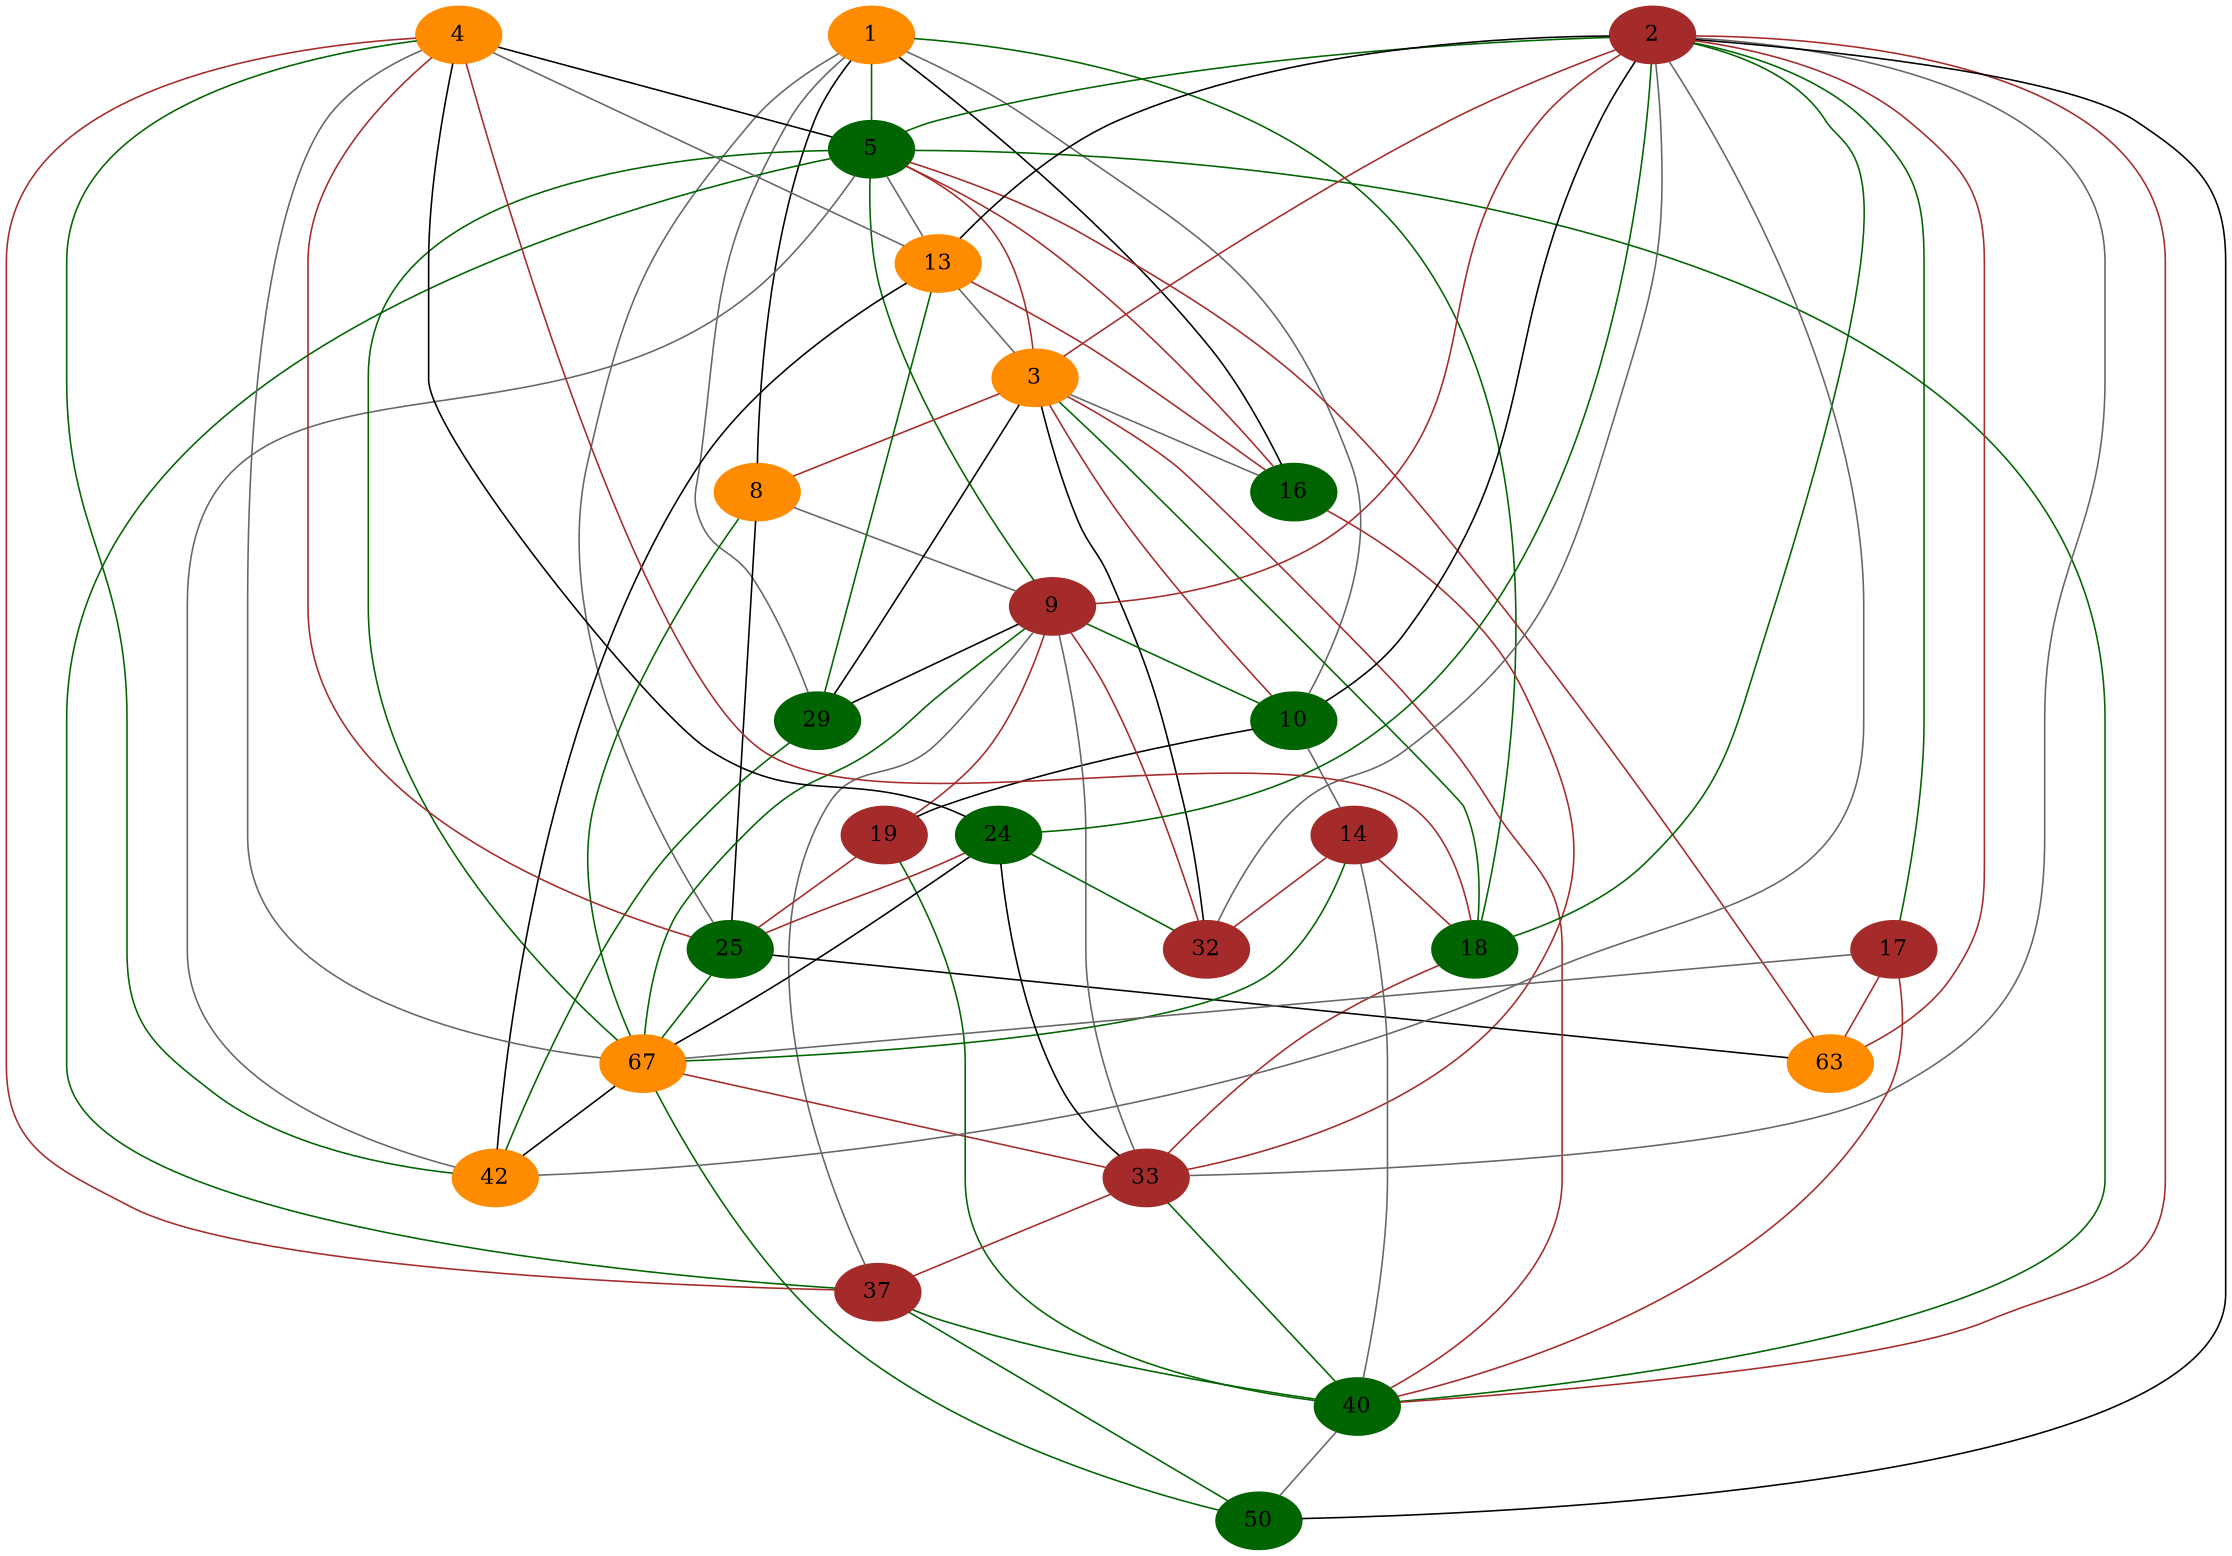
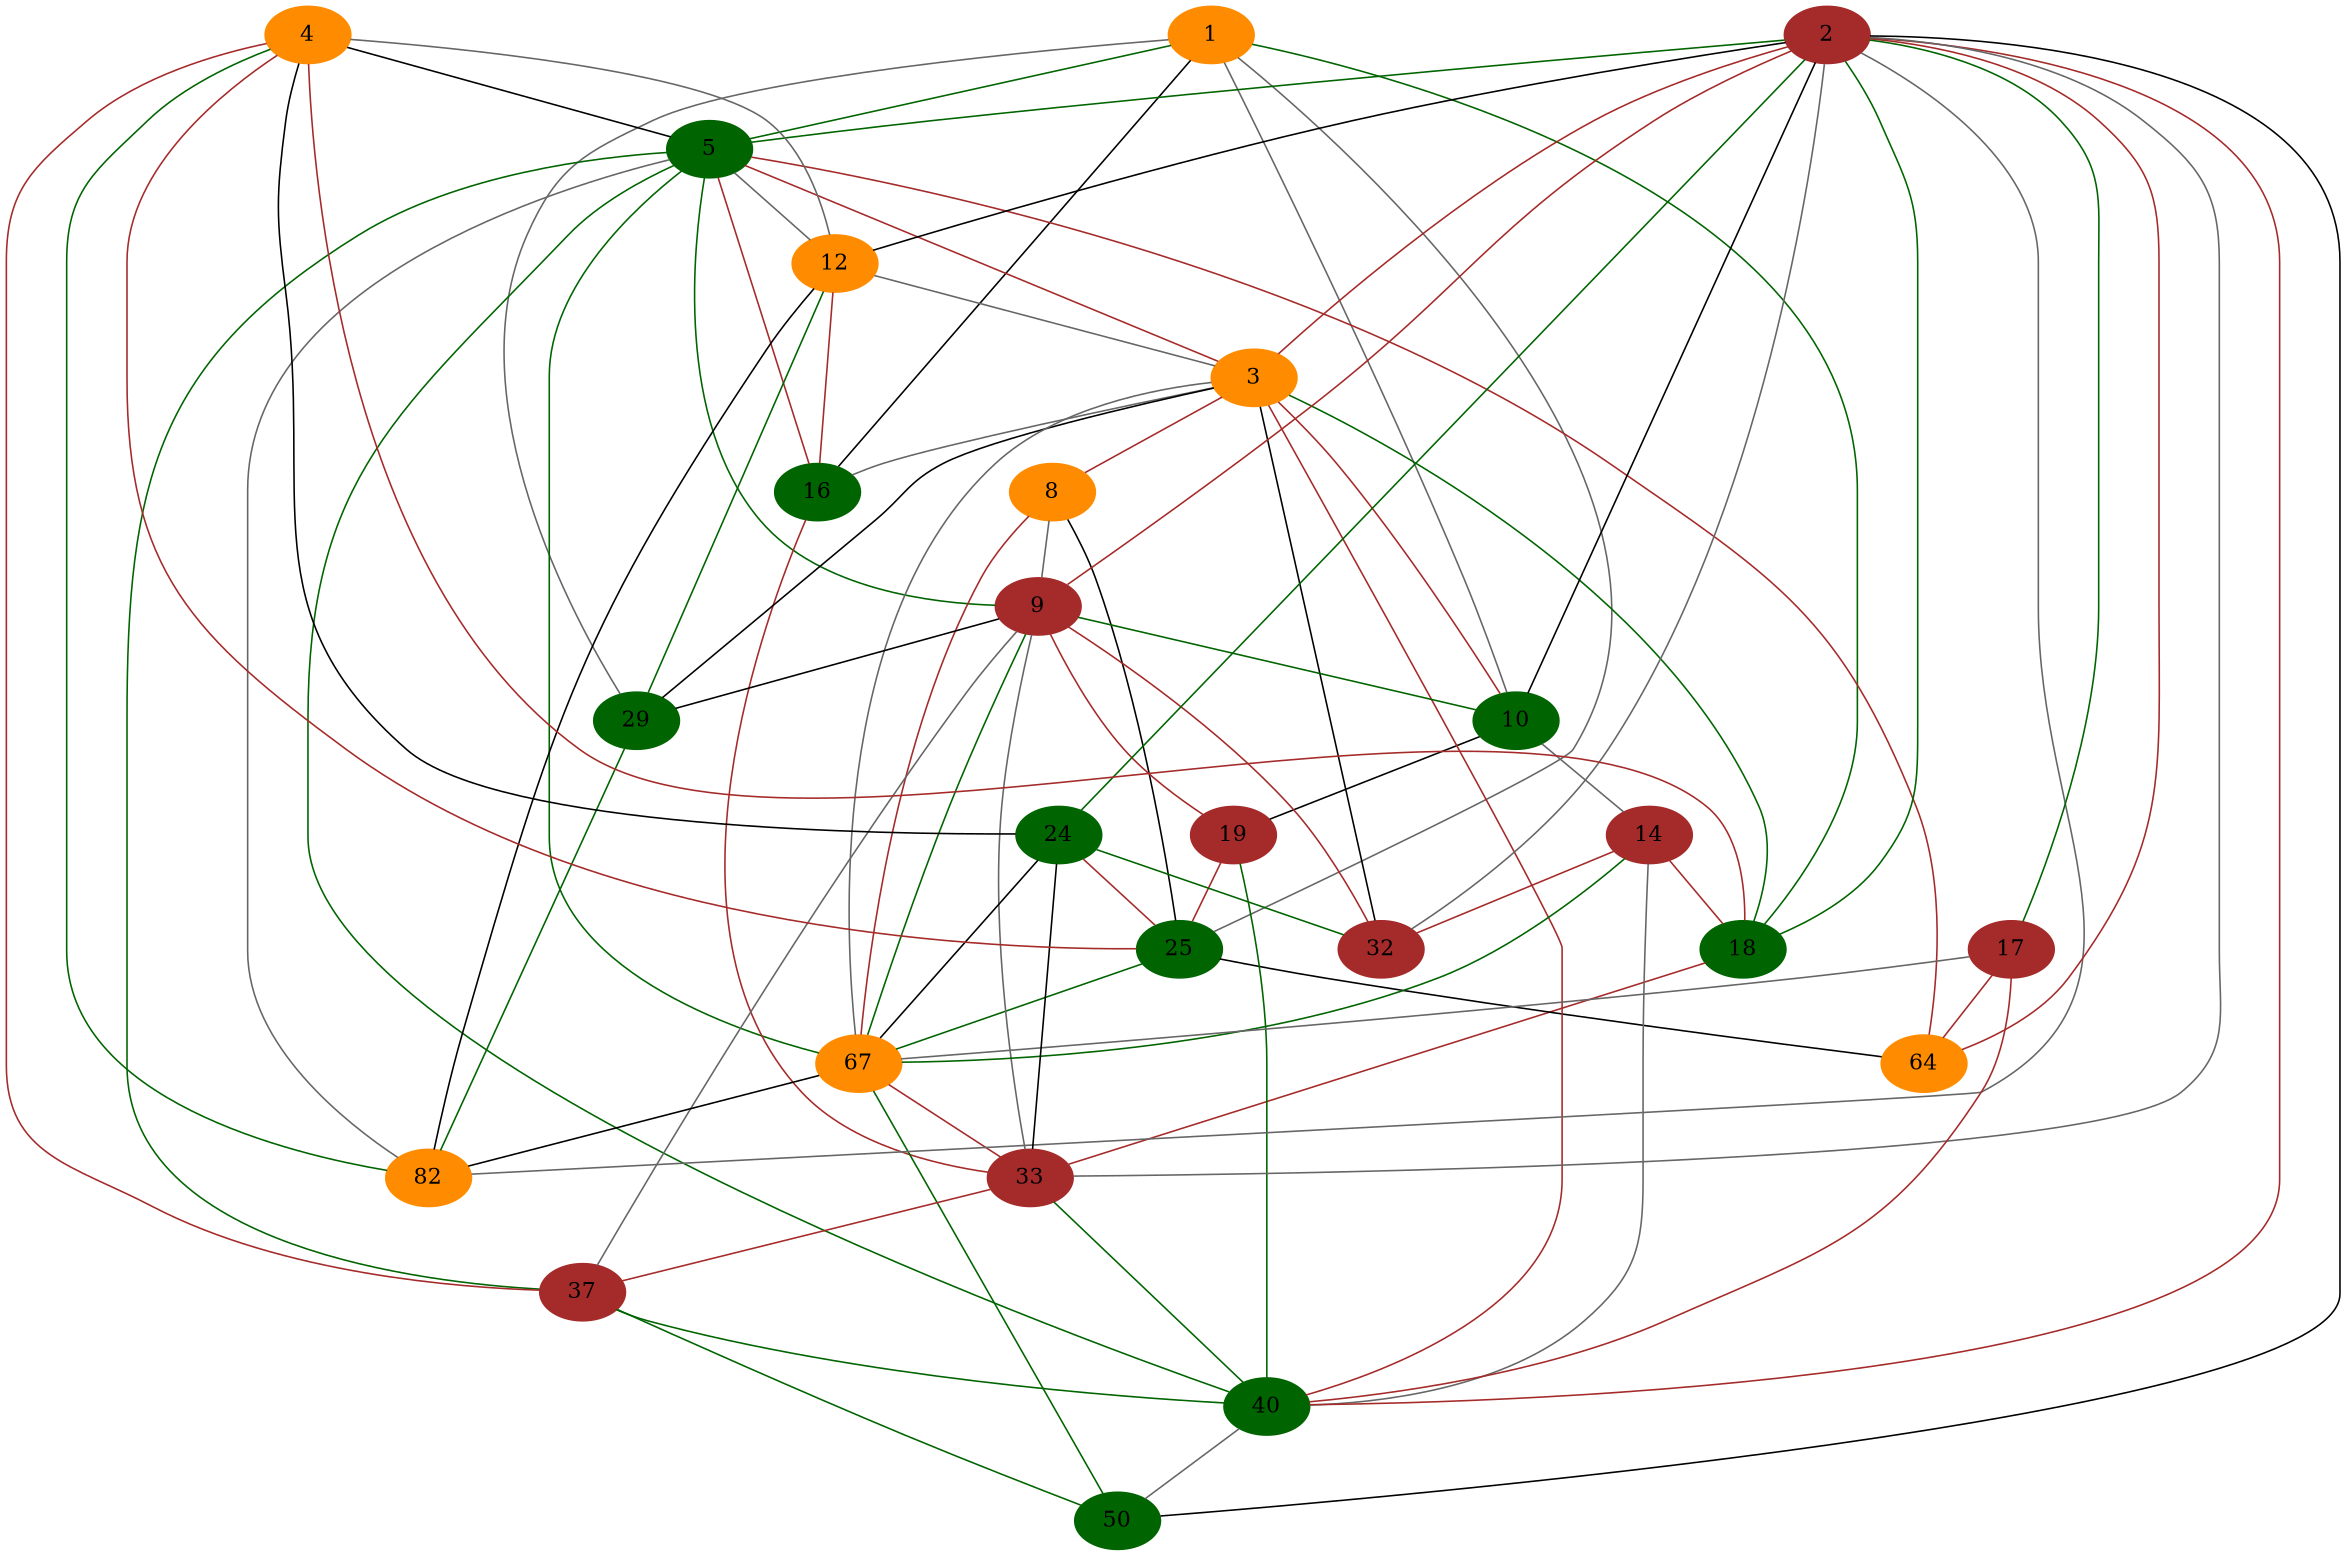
(778, 255) -> none
(938, 264) -> (835, 264)
(248, 638) -> (896, 619)
(606, 764) -> (914, 749)
(1830, 1064) -> (1924, 1064)
(495, 1178) -> (429, 1178)
